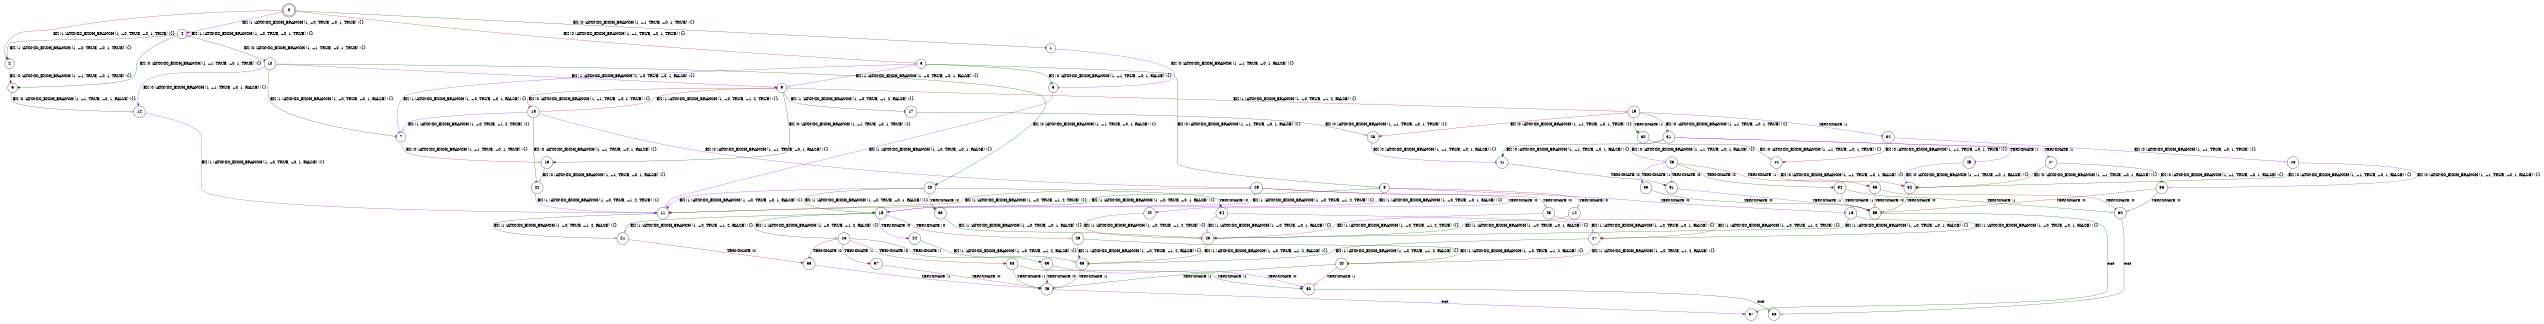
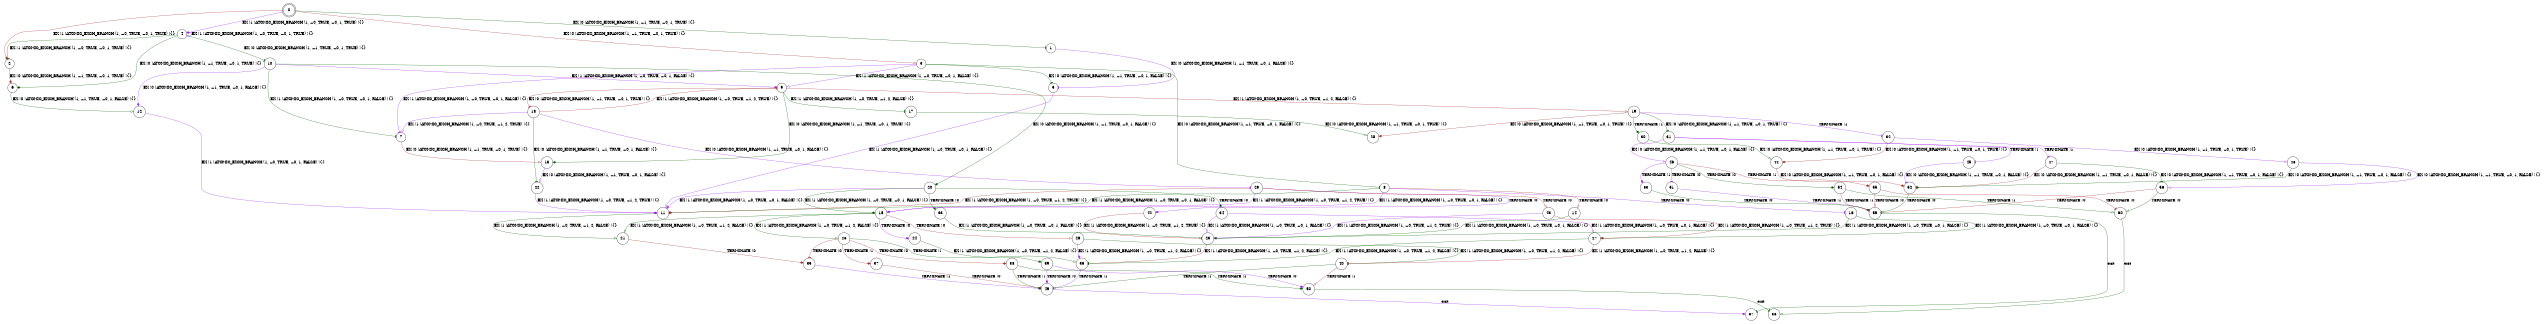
(1502, 163) -> none
